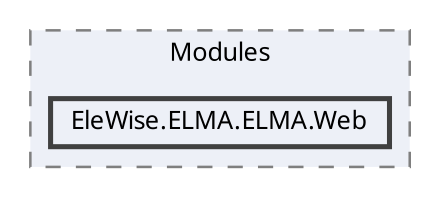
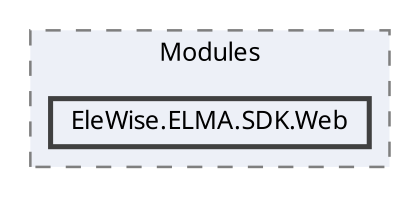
(220, 123) -> (210, 123)
